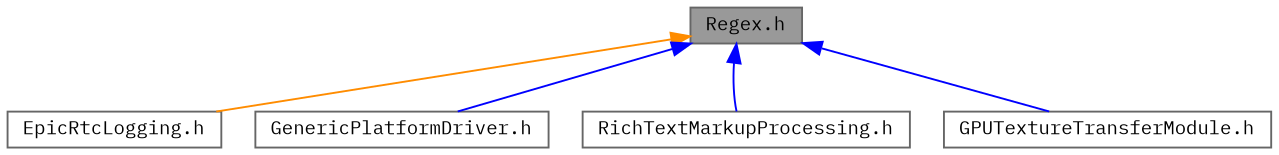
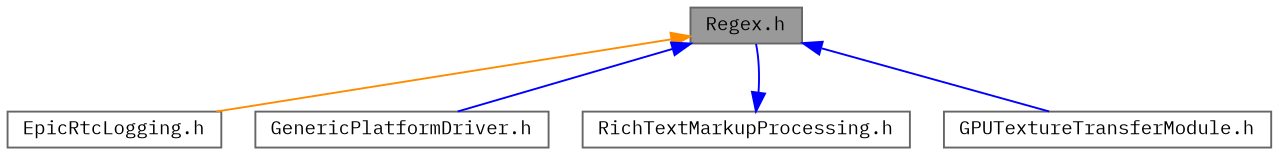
(734, 87) -> (759, 68)
